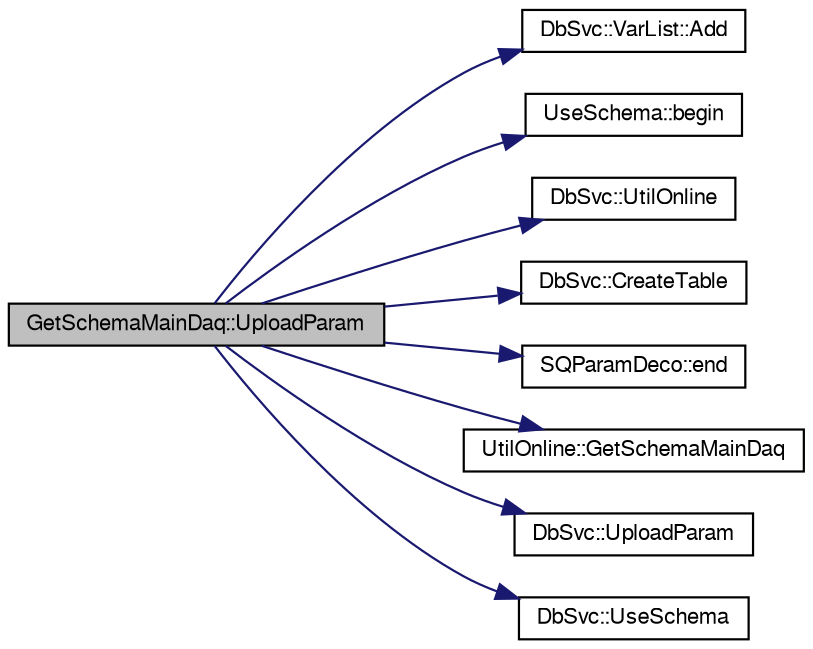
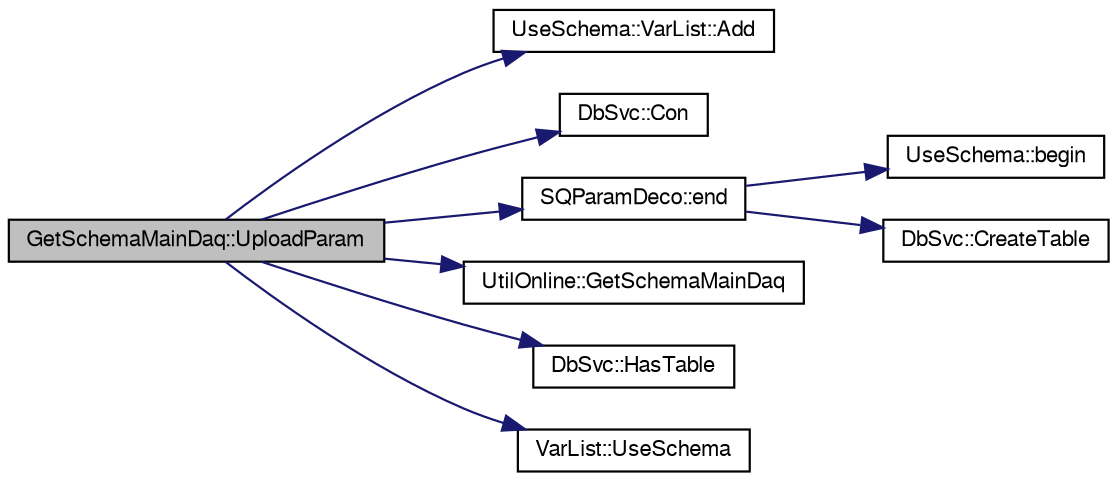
(634, 31) -> (634, 31)
(634, 199) -> (634, 115)
(359, 212) -> (806, 179)
(441, 301) -> (803, 218)
(634, 534) -> (634, 367)
(634, 618) -> (634, 451)
